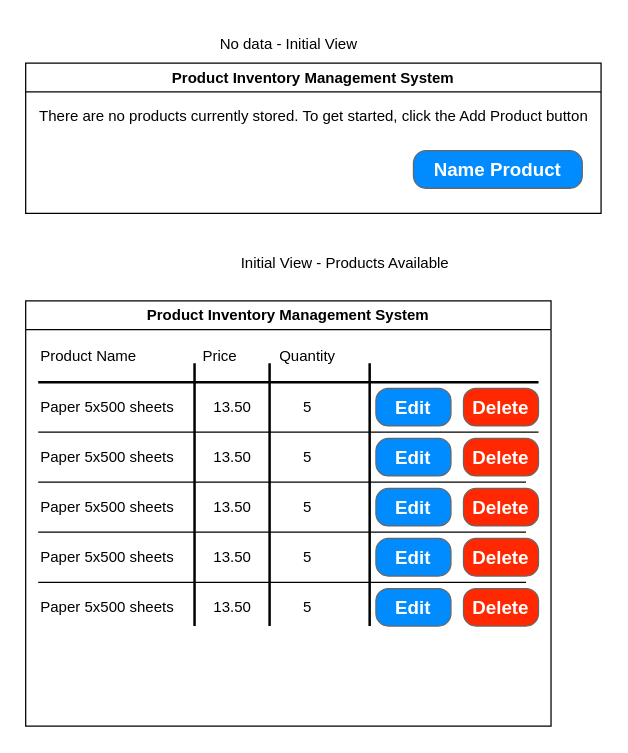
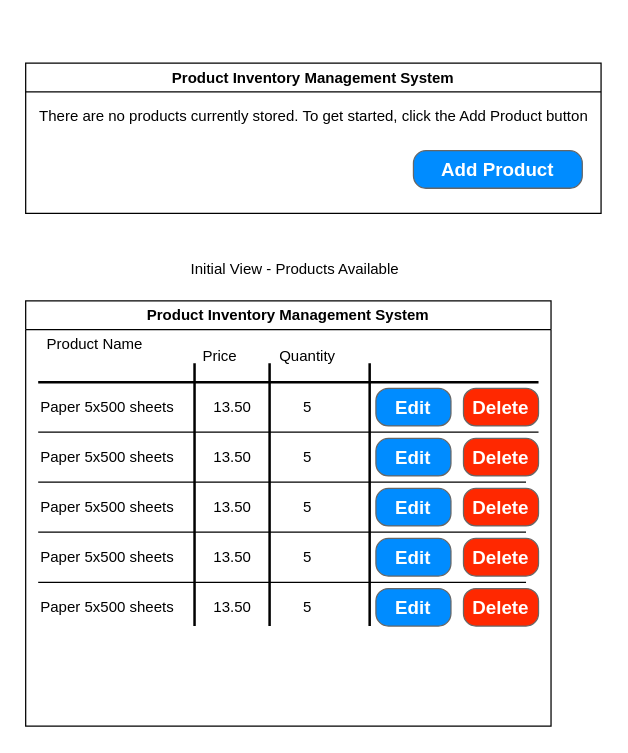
(288, 44) -> none
(498, 169) -> (498, 169)
(344, 263) -> (294, 269)
(88, 357) -> (94, 344)
